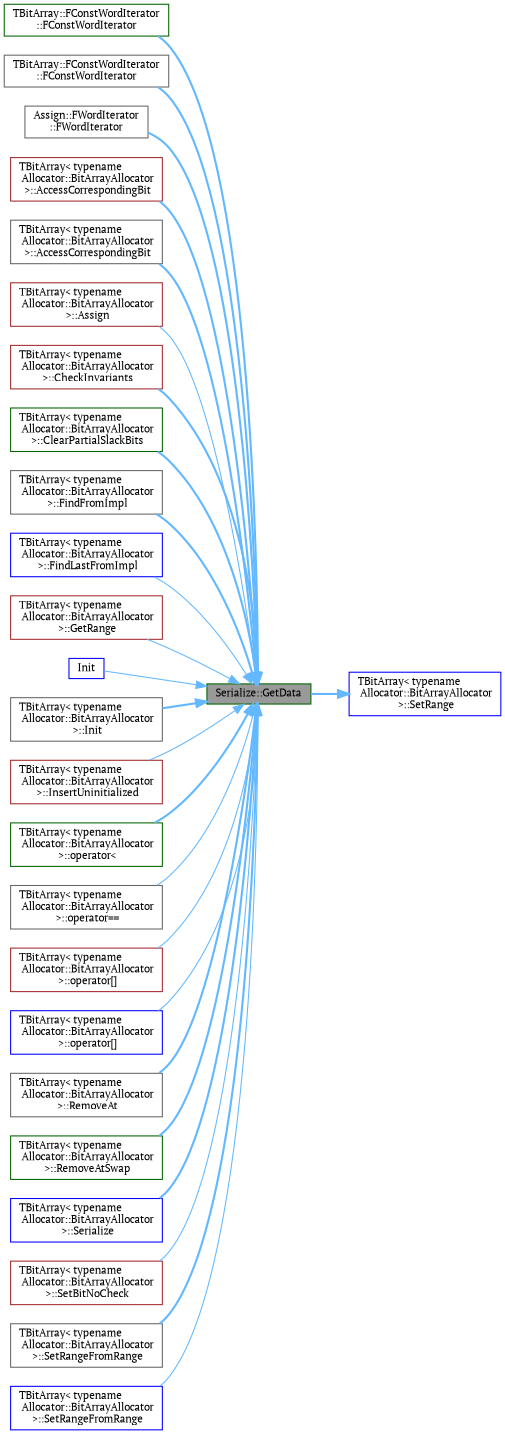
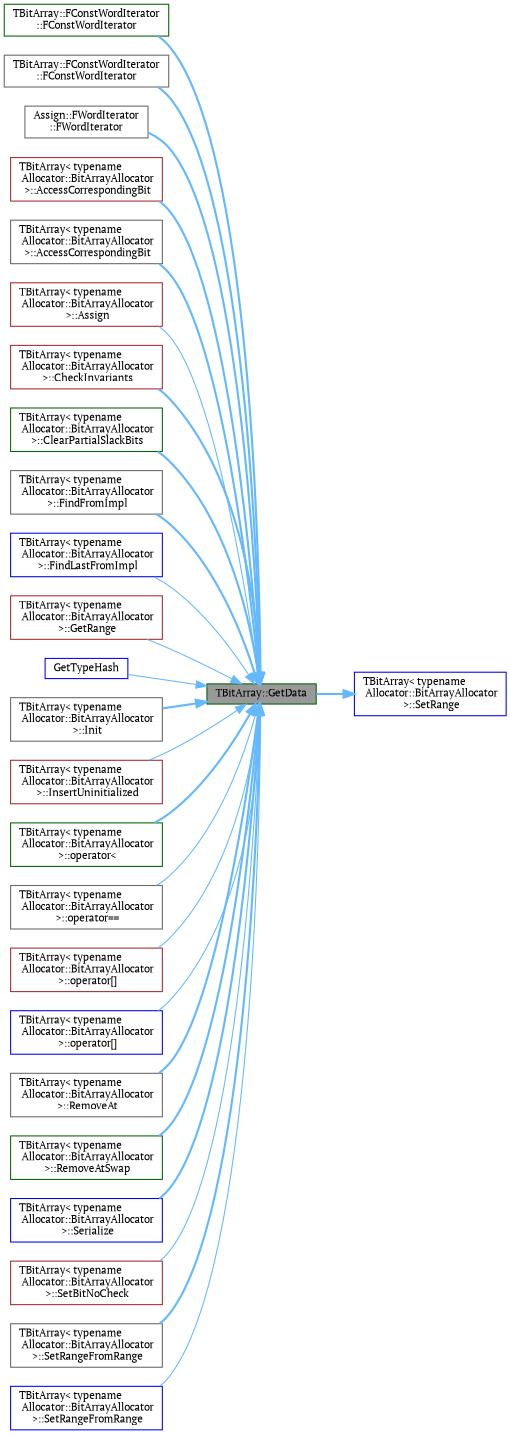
(86, 668) -> (86, 668)
(259, 694) -> (262, 694)
